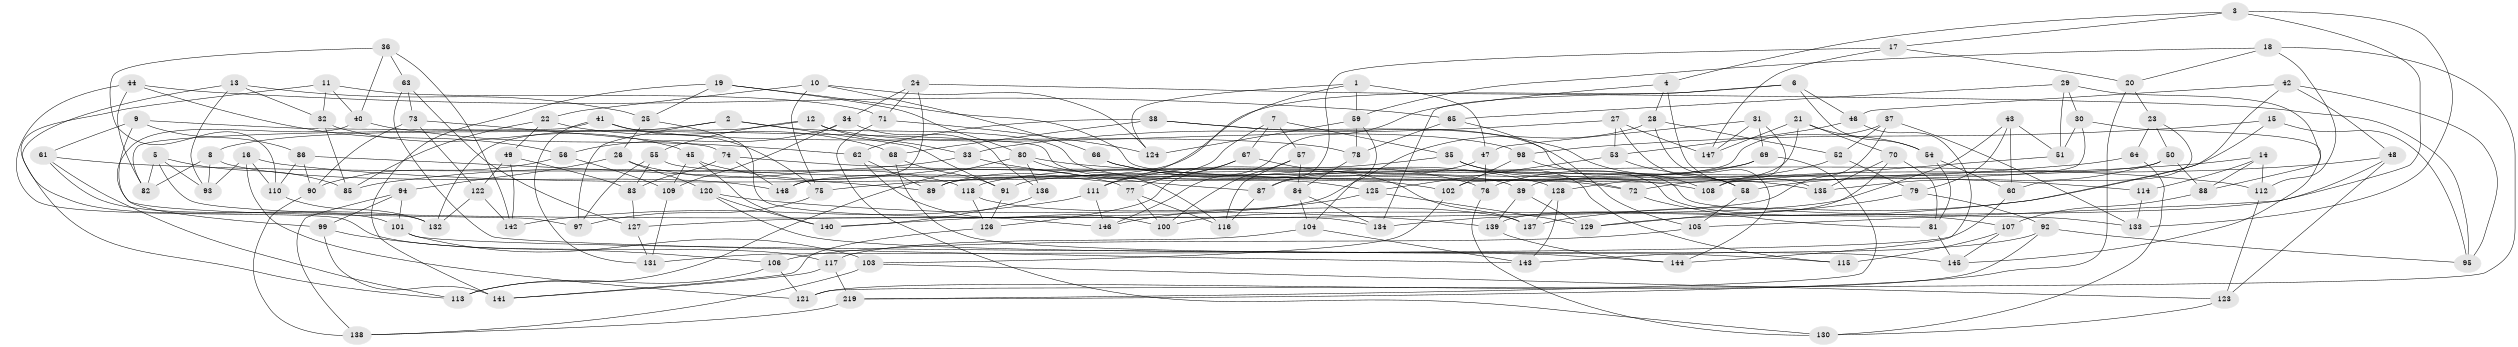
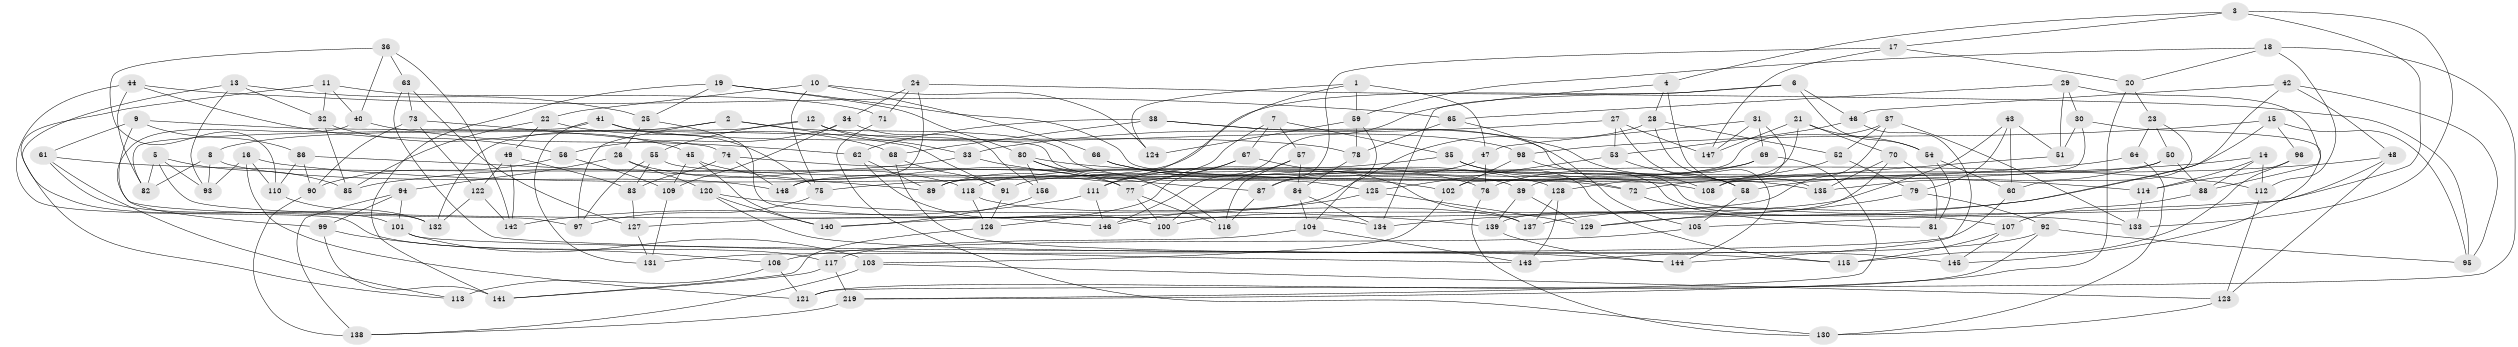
(1018, 133) -> none
none -> (2300, 156)
(1043, 192) -> (1043, 192)
(769, 234) -> (1077, 173)
